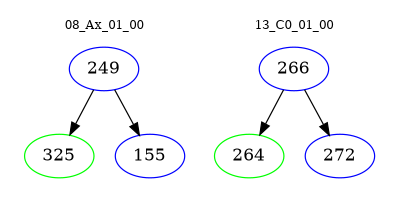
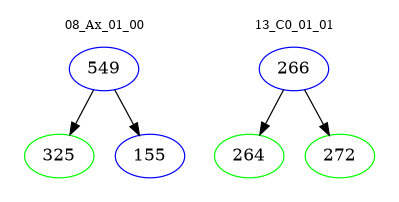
(295, 26) -> (295, 26)
(104, 69) -> (104, 69)
(340, 156) -> (340, 156)
